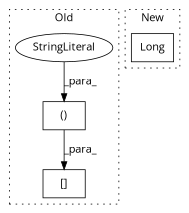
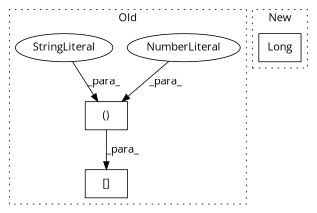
none -> (184, 48)
